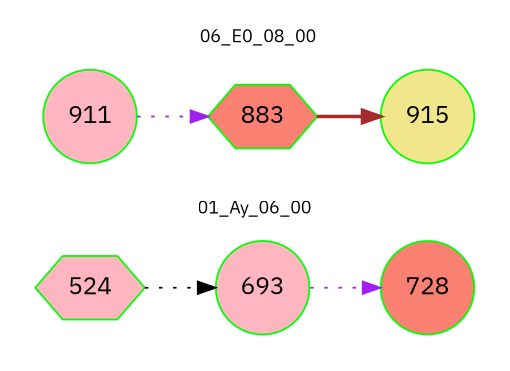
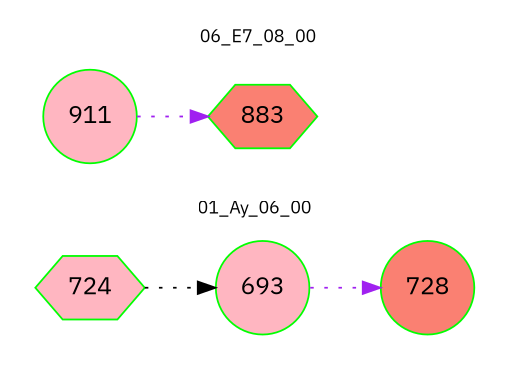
(259, 38) -> (259, 38)
(428, 117) -> none
(90, 288) -> (90, 288)
